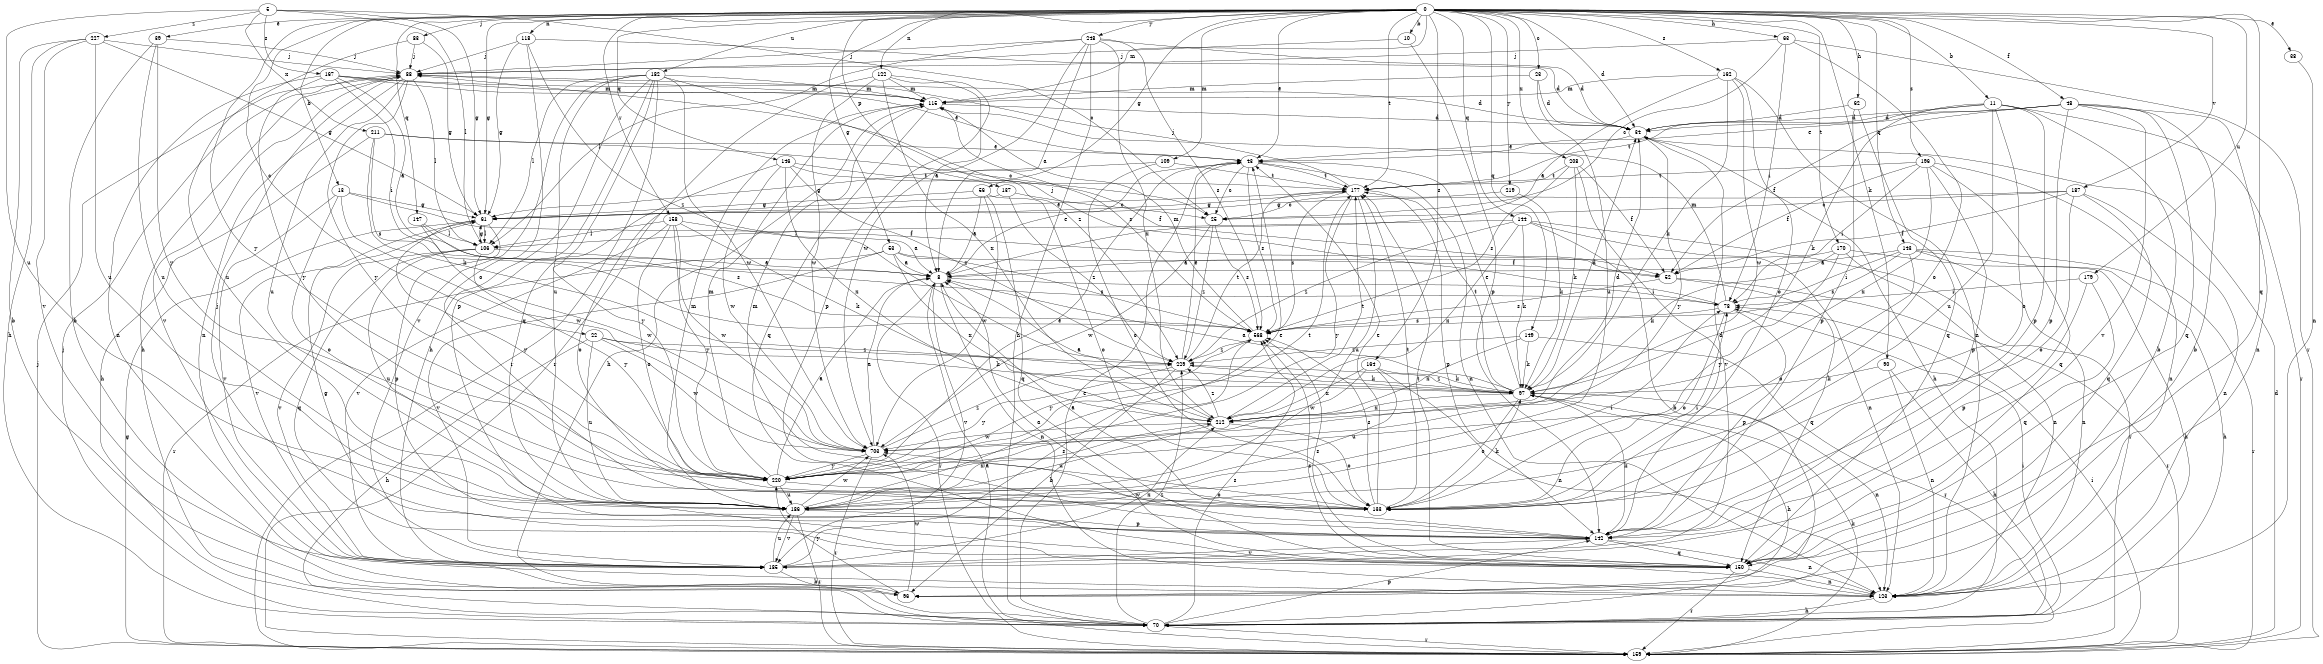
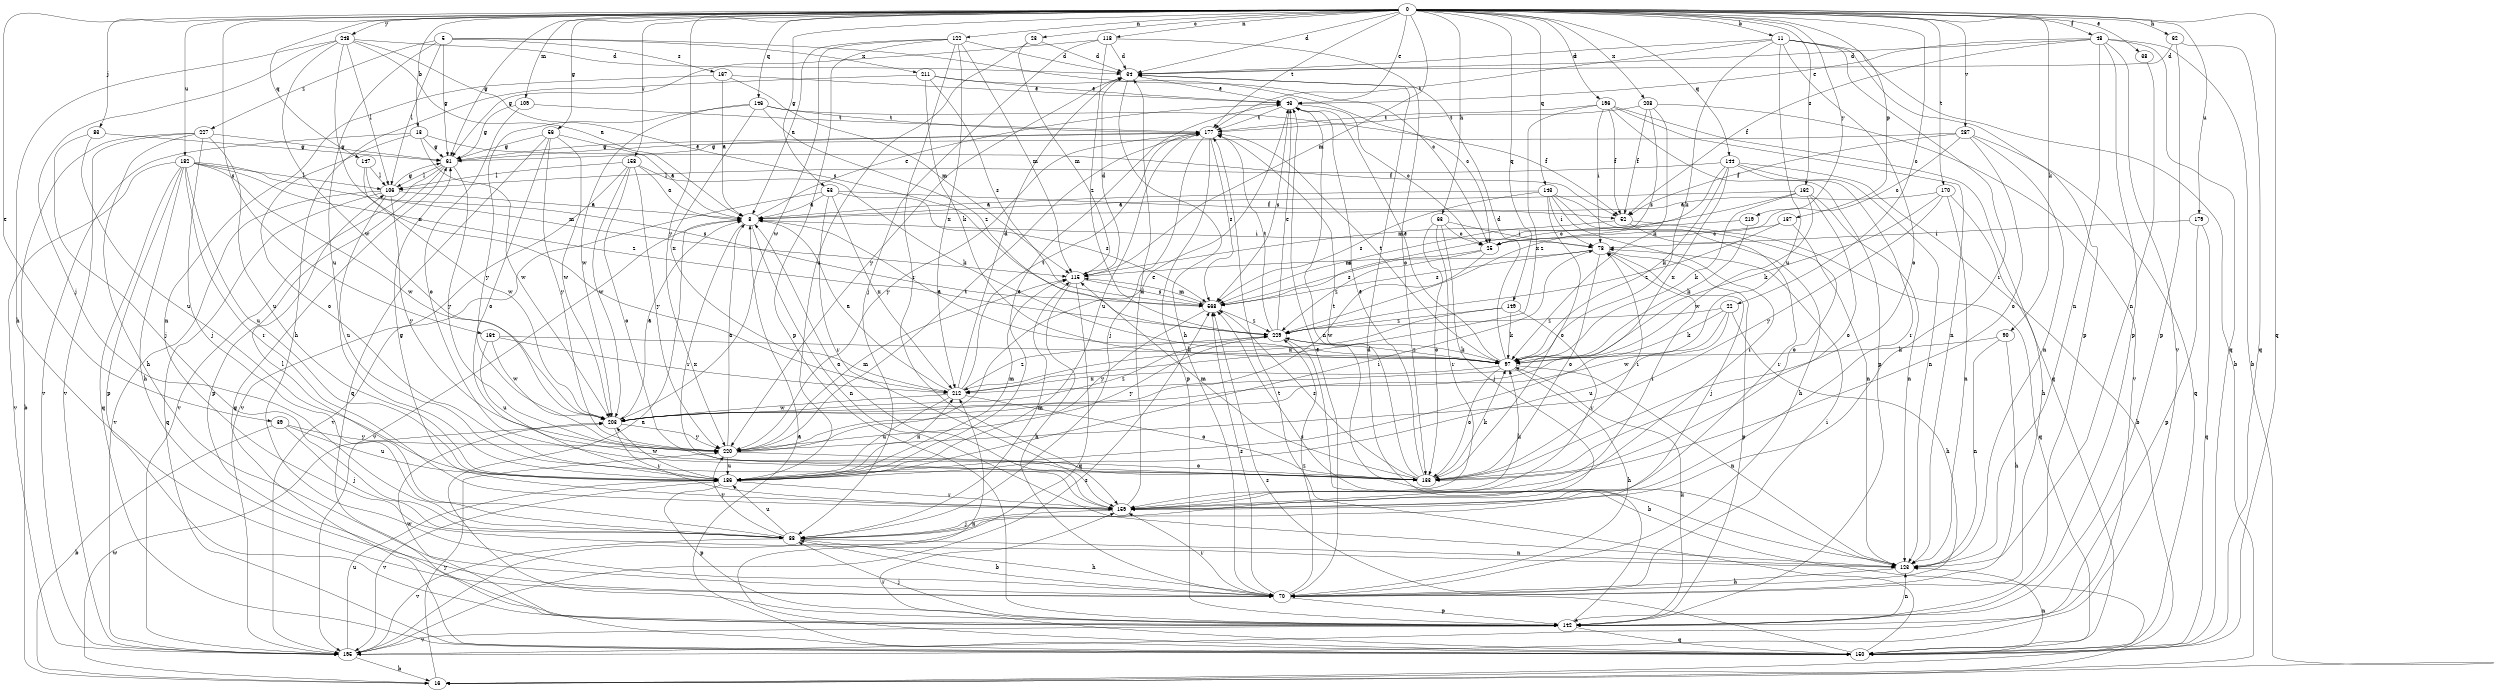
(1407, 39) -> none
(984, 88) -> (1041, 58)
(2076, 191) -> (1965, 133)
(889, 283) -> none
(64, 350) -> (997, 568)
(406, 370) -> (571, 344)
(875, 452) -> (612, 423)
(1652, 492) -> none
(774, 568) -> (348, 655)
(906, 597) -> (437, 684)
